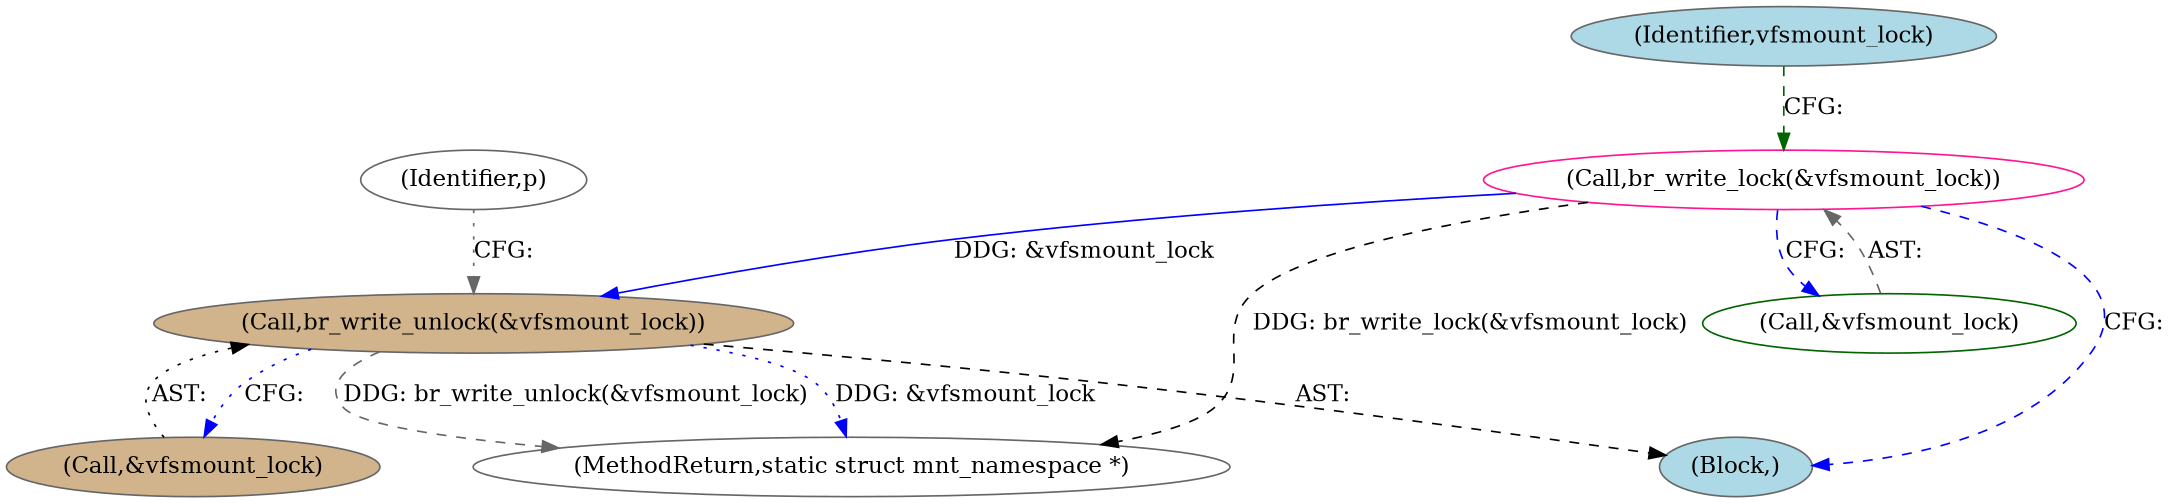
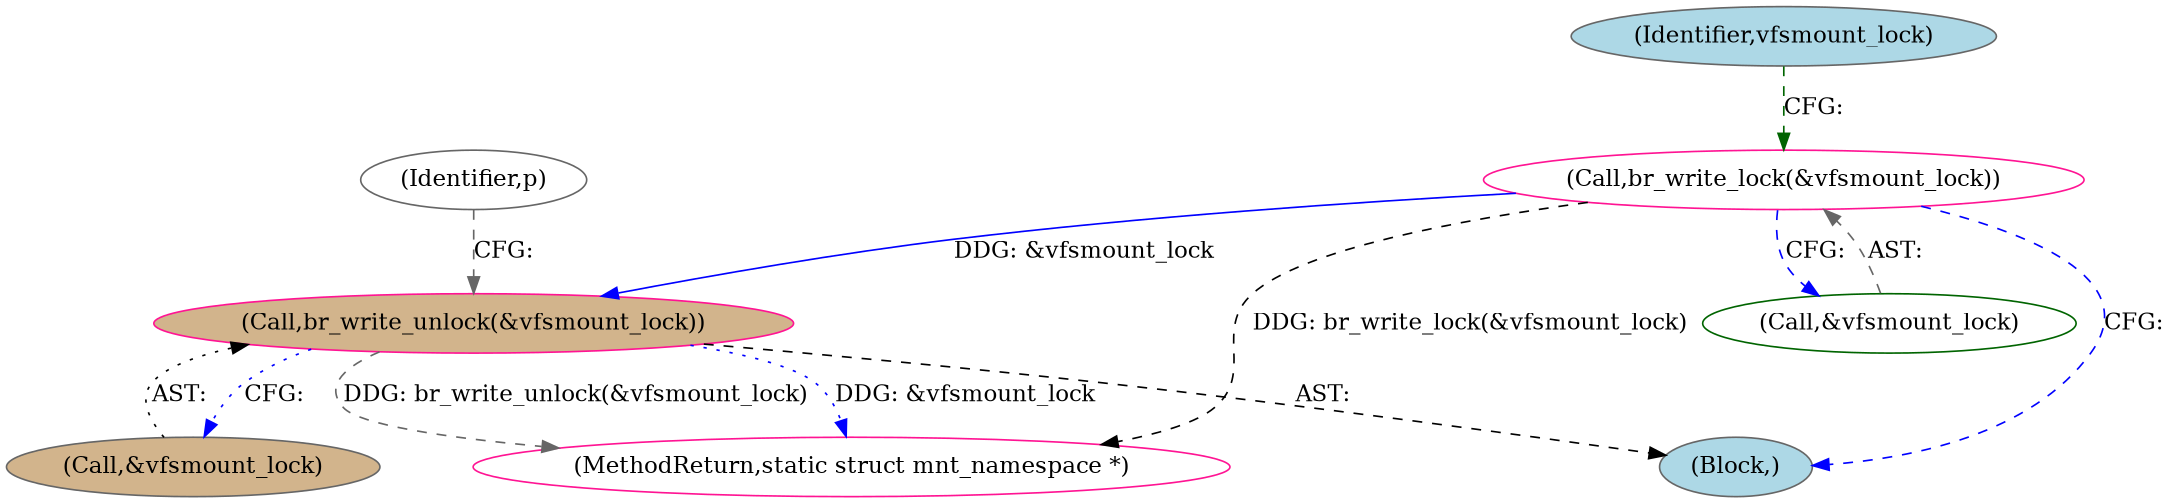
(474, 243) -> (474, 243)
(474, 323) -> (474, 323)
(852, 467) -> (852, 467)
